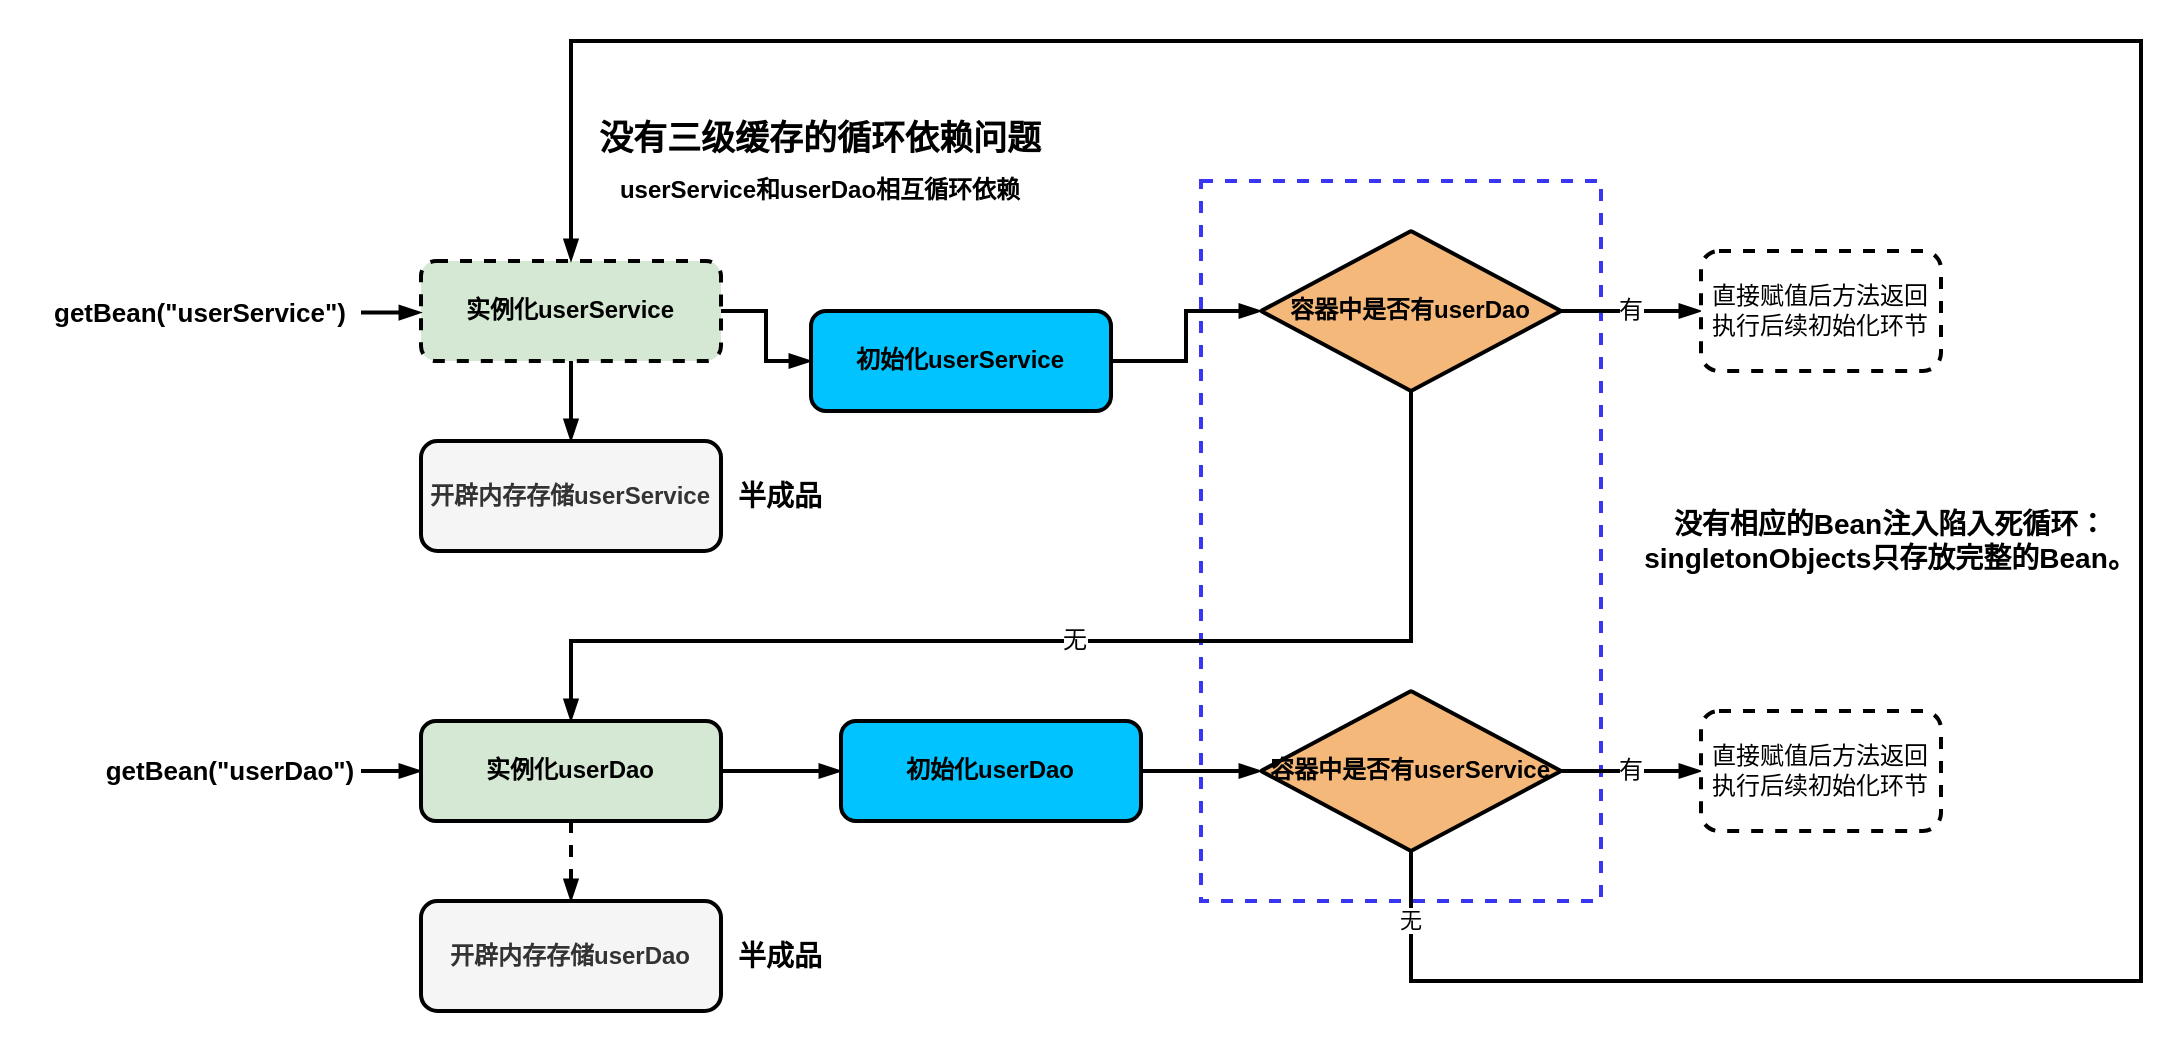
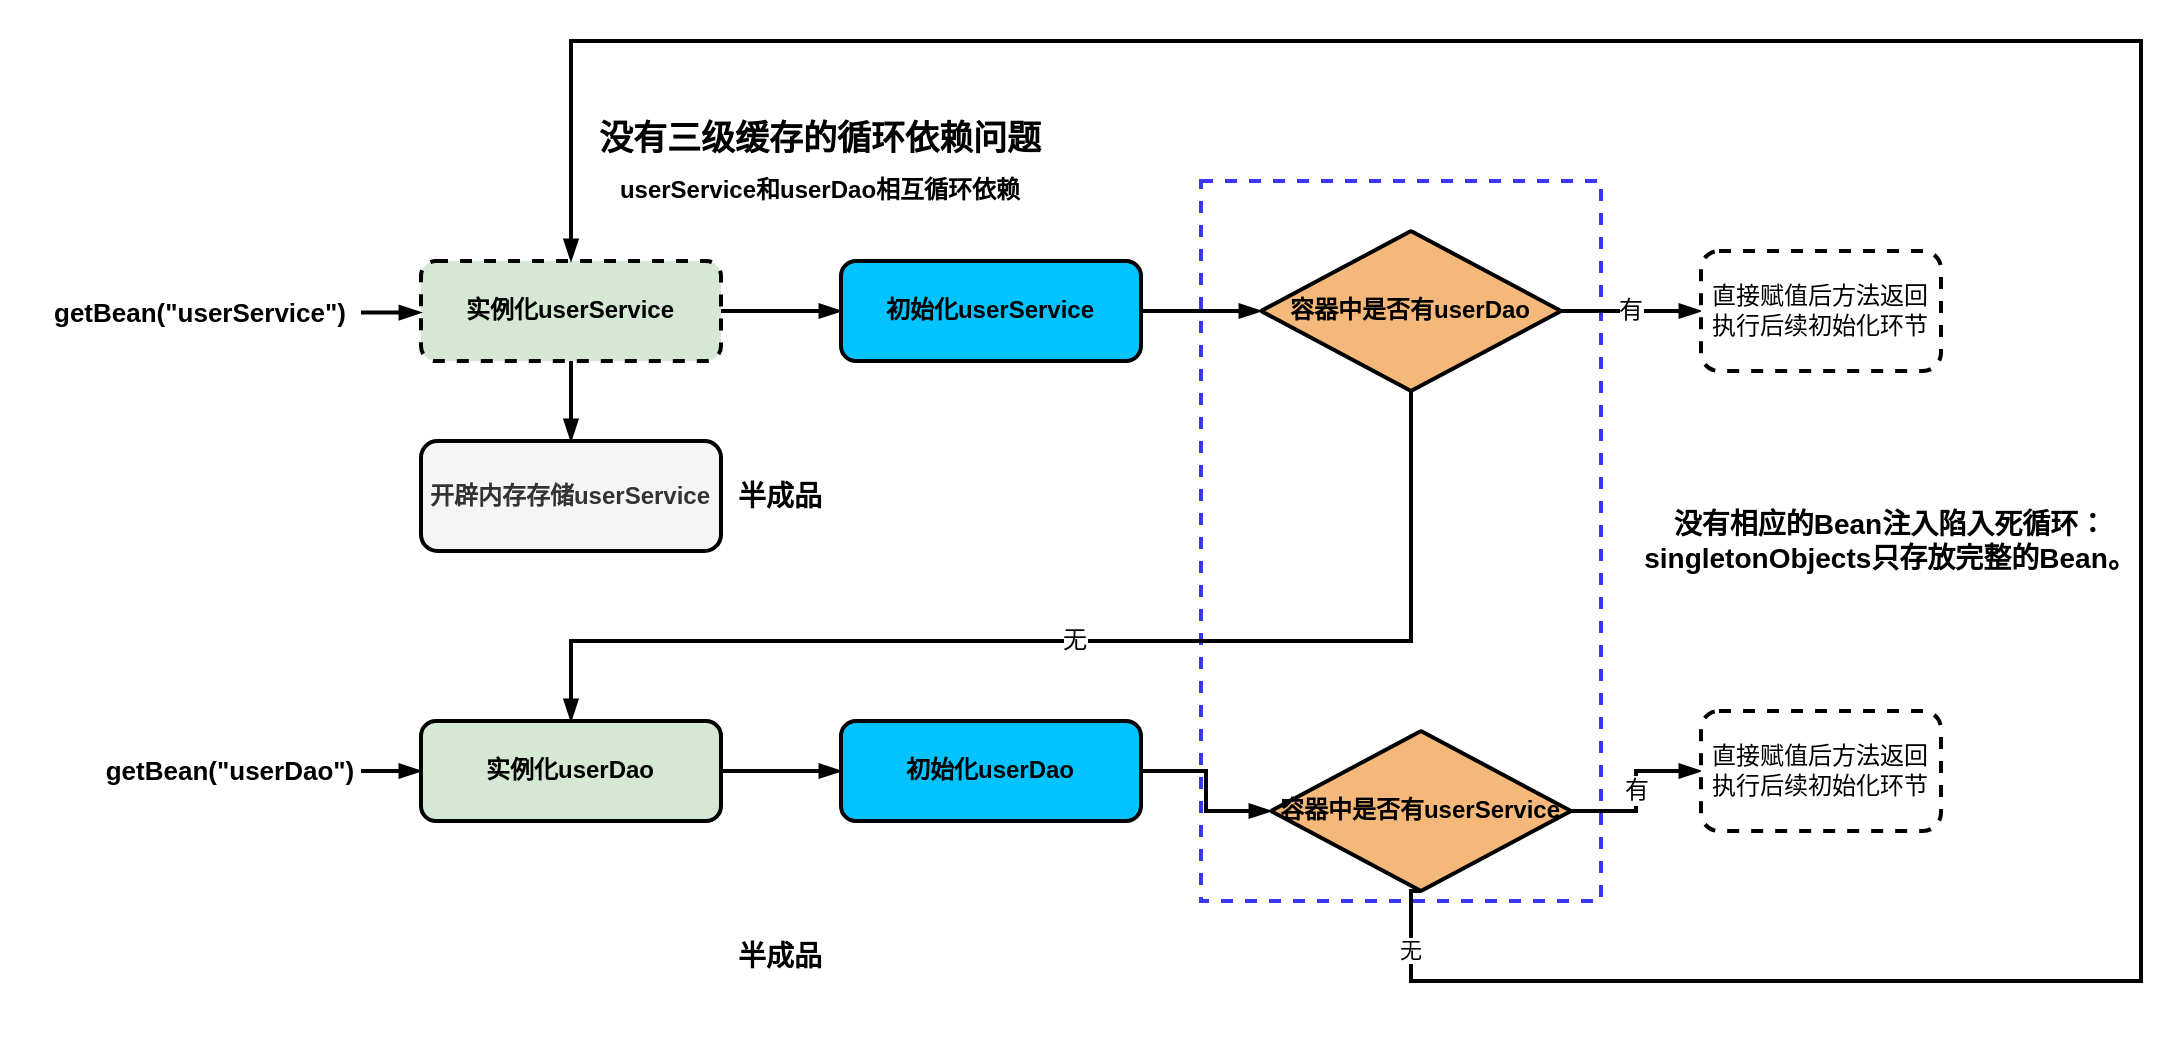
(961, 361) -> (991, 311)
(1411, 771) -> (1421, 811)
(571, 850) -> none
(571, 956) -> none
